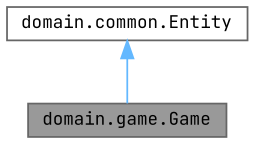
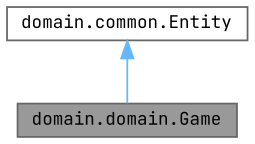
(127, 120) -> (127, 120)
